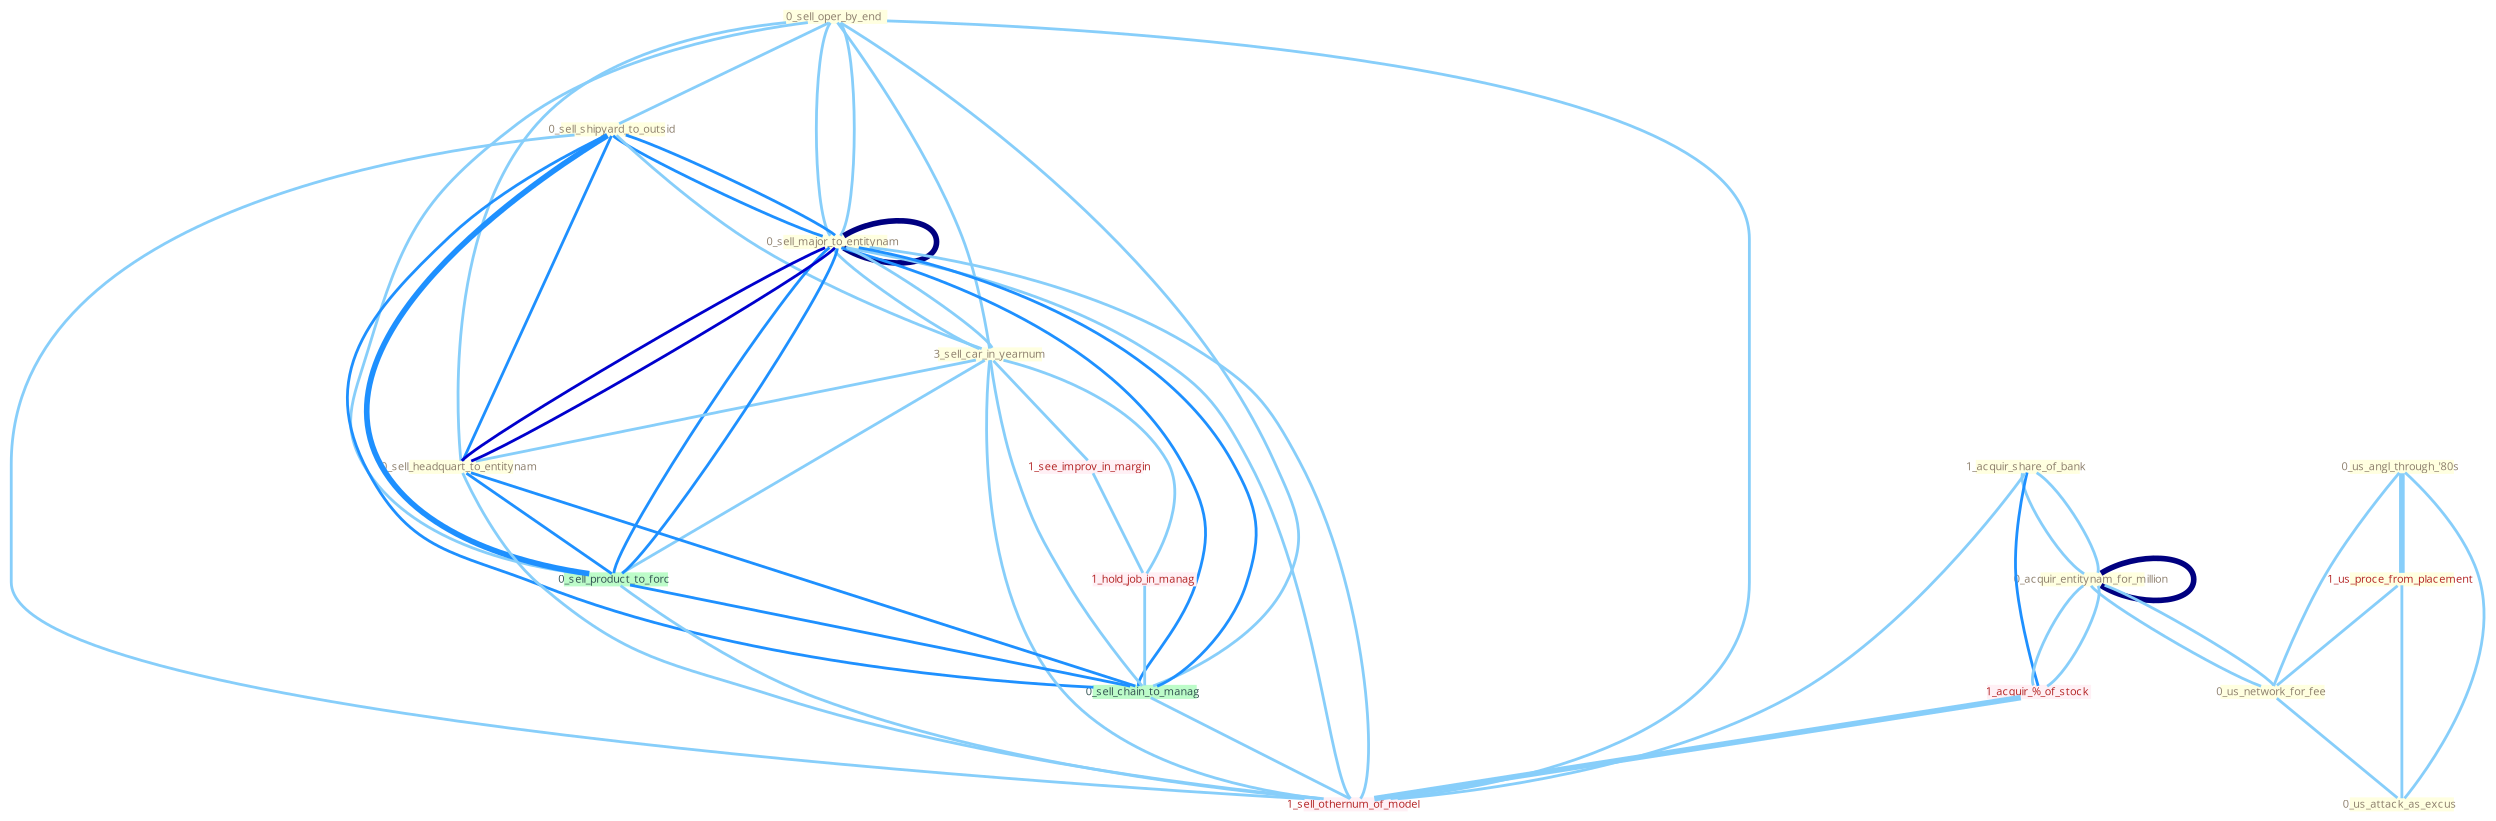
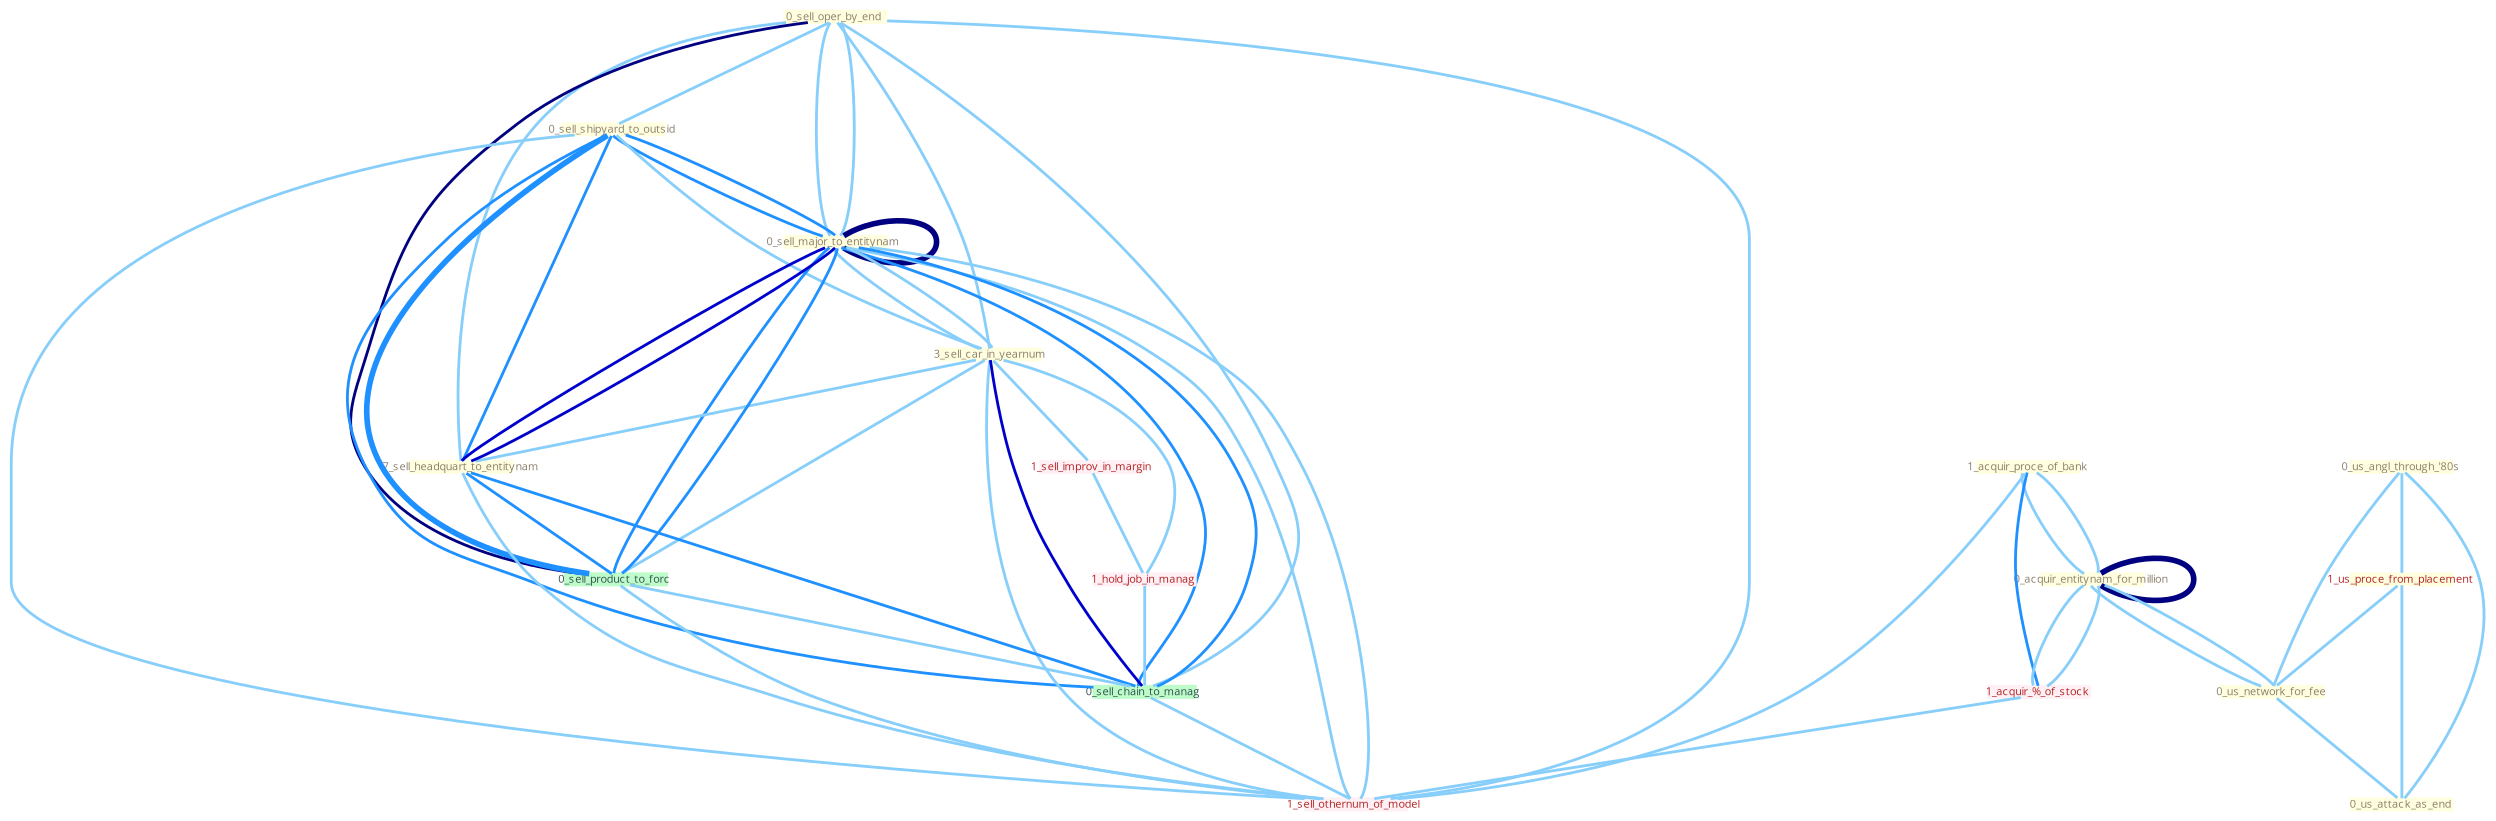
(405, 248) -> (405, 248)
(461, 467) -> (461, 467)
(1091, 467) -> (1091, 467)
(2028, 467) -> (2028, 467)
(2402, 523) -> (2402, 523)
(1040, 535) -> (1040, 535)
(880, 636) -> (880, 636)
(1730, 743) -> (1730, 743)
(2402, 804) -> (2402, 804)
